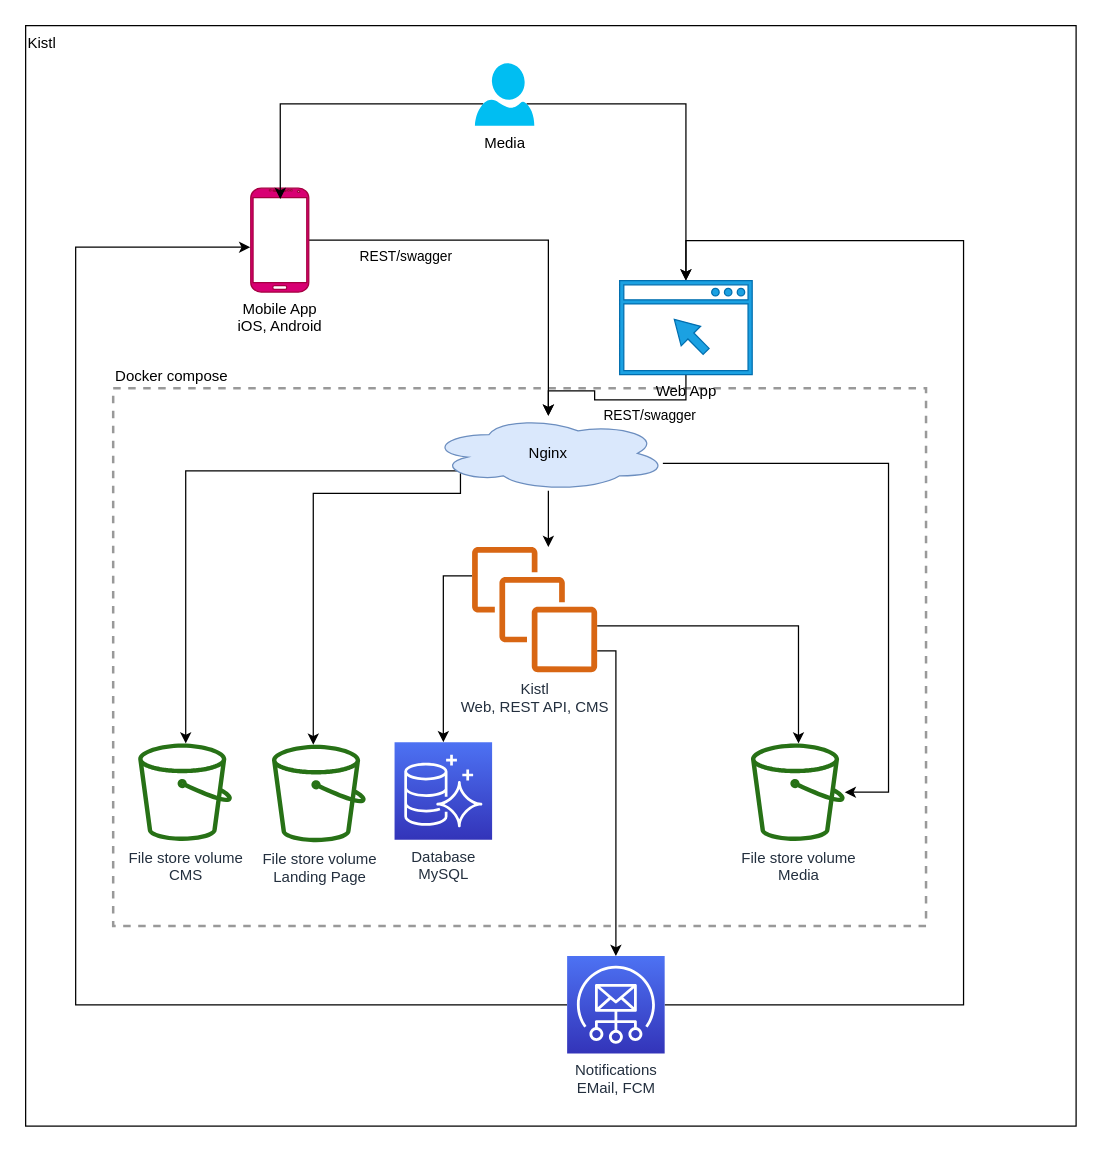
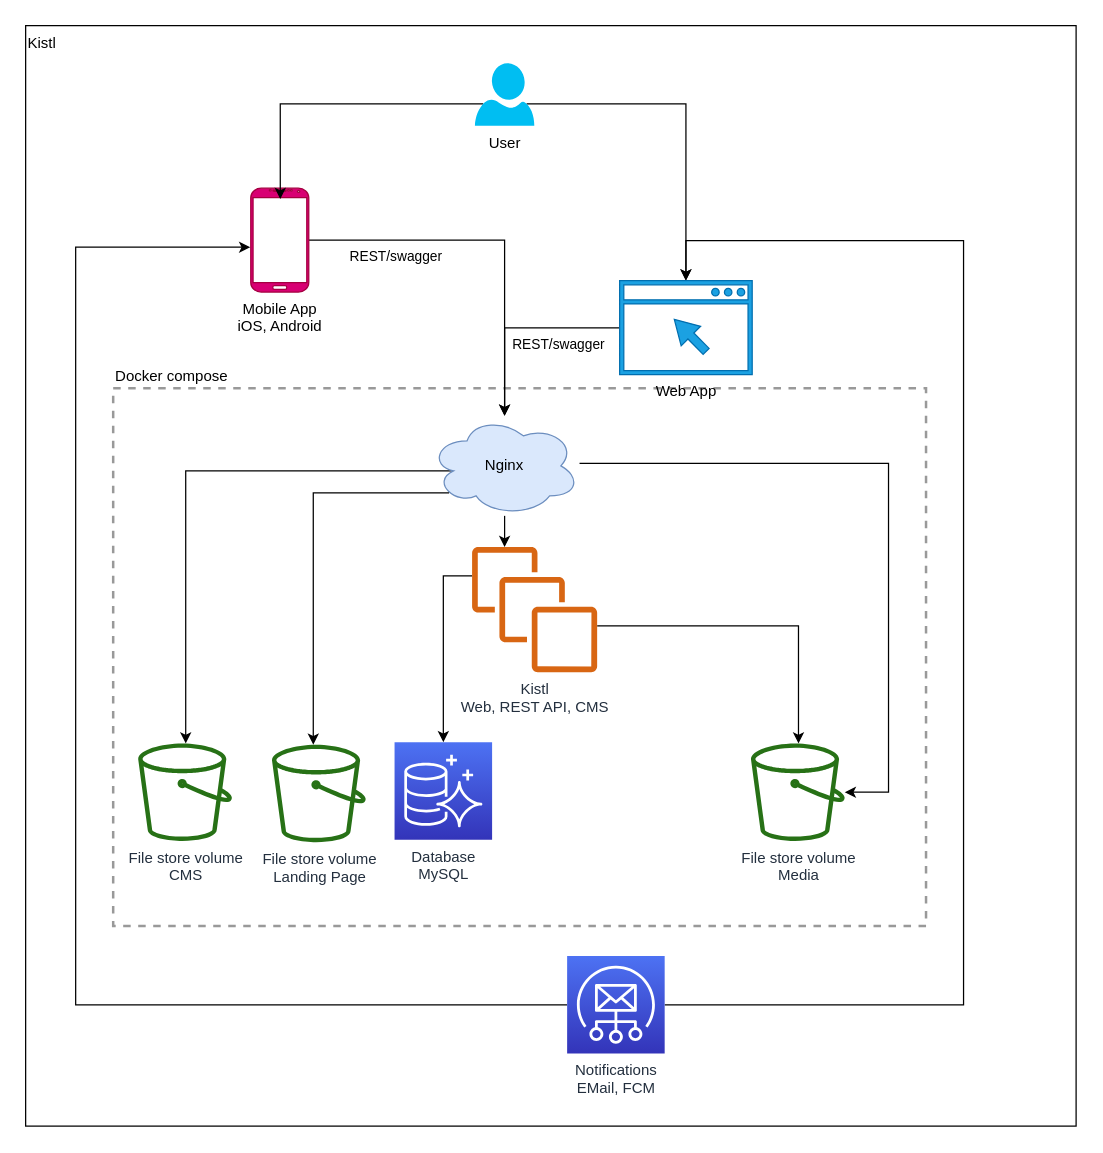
(505, 143) -> (505, 143)
(548, 453) -> (504, 466)
(616, 790) -> none
